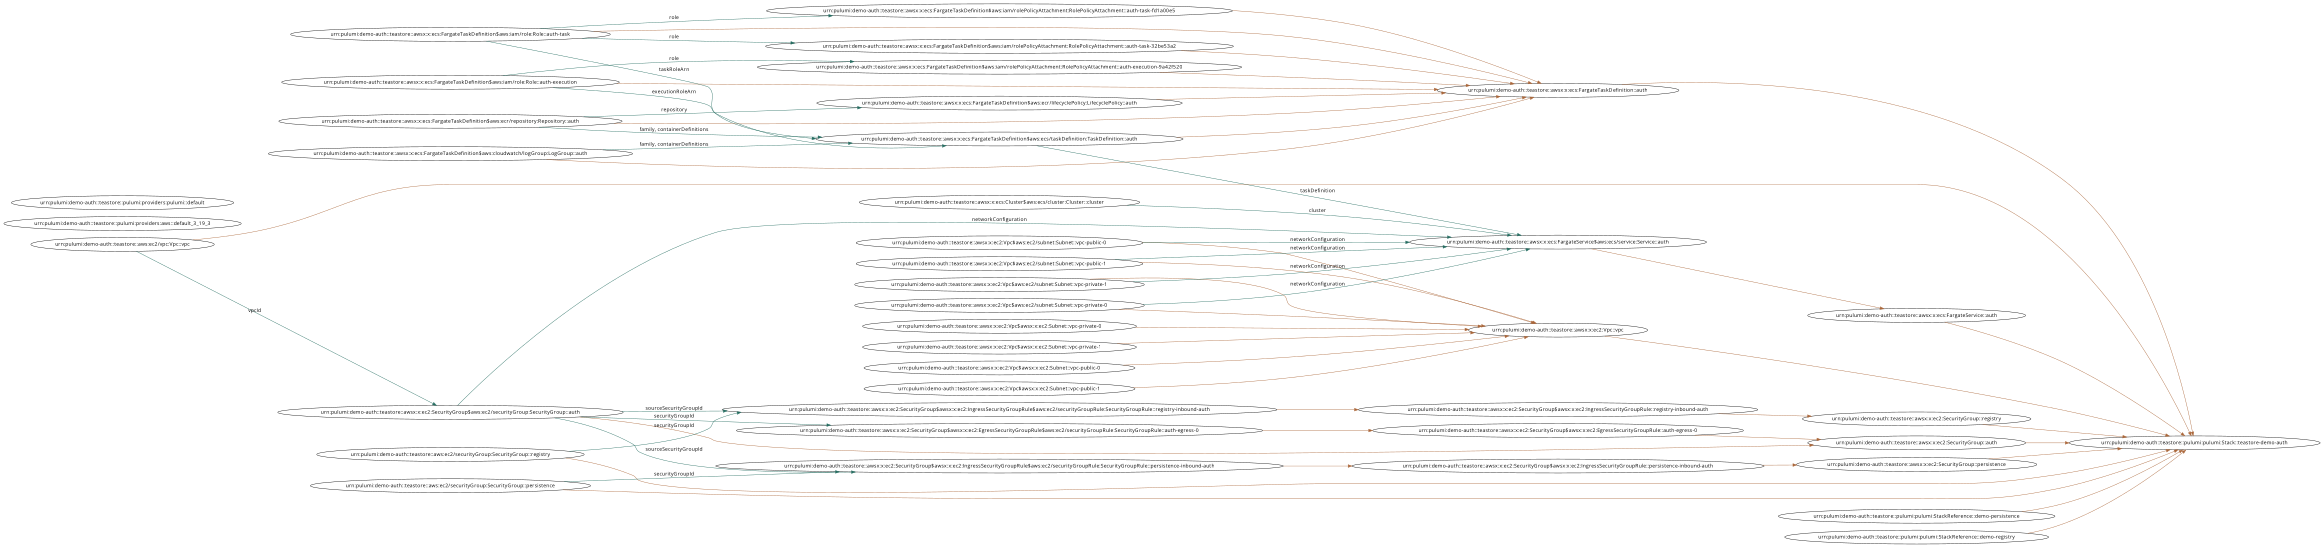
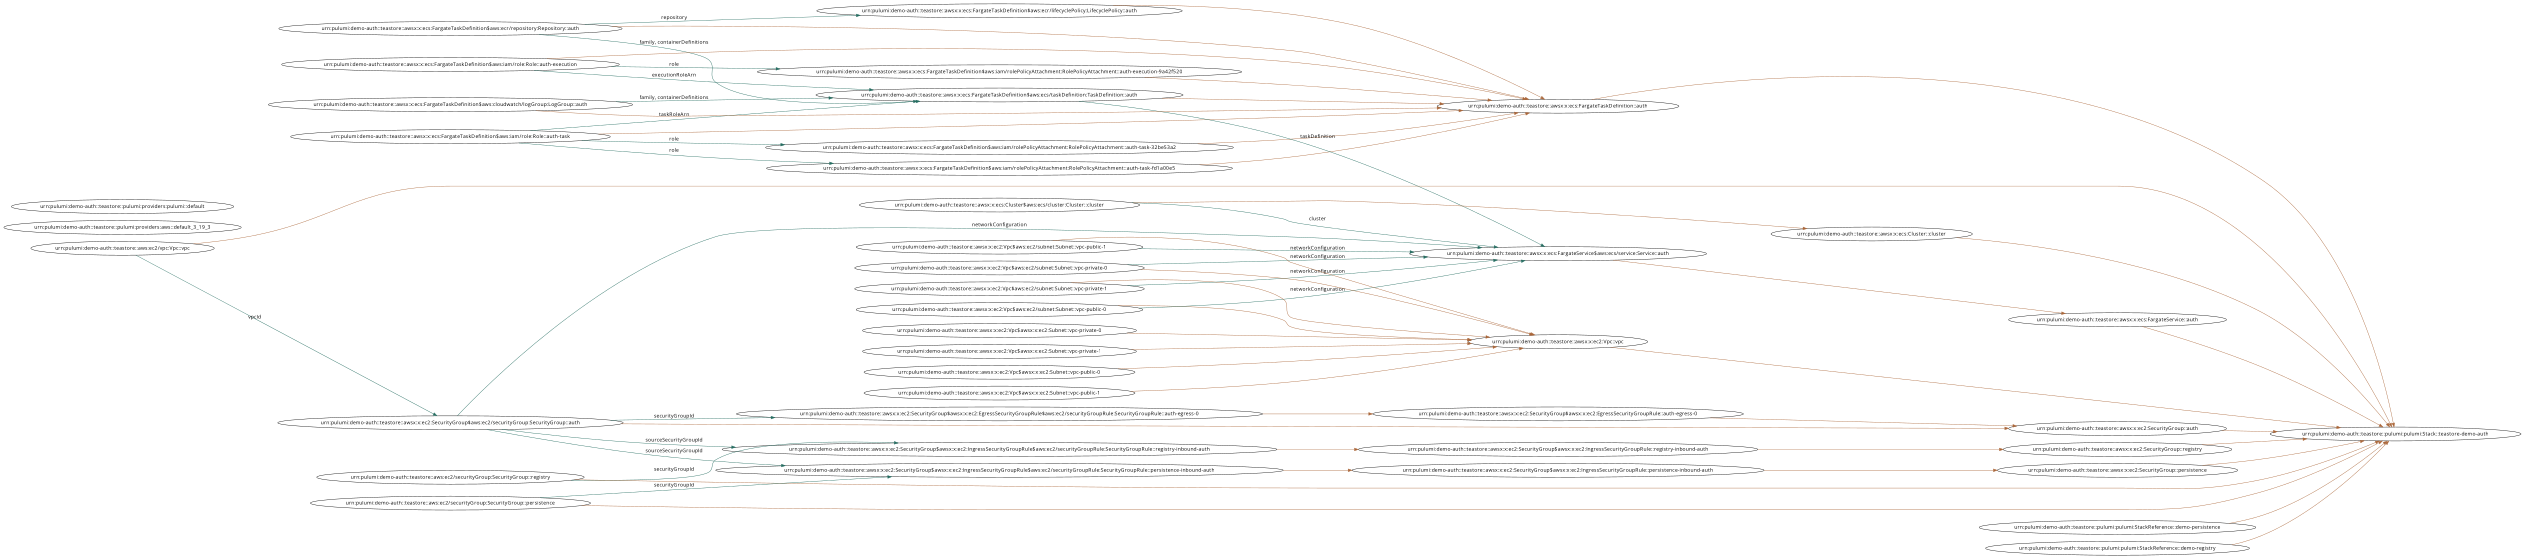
none -> (1872, 234)
